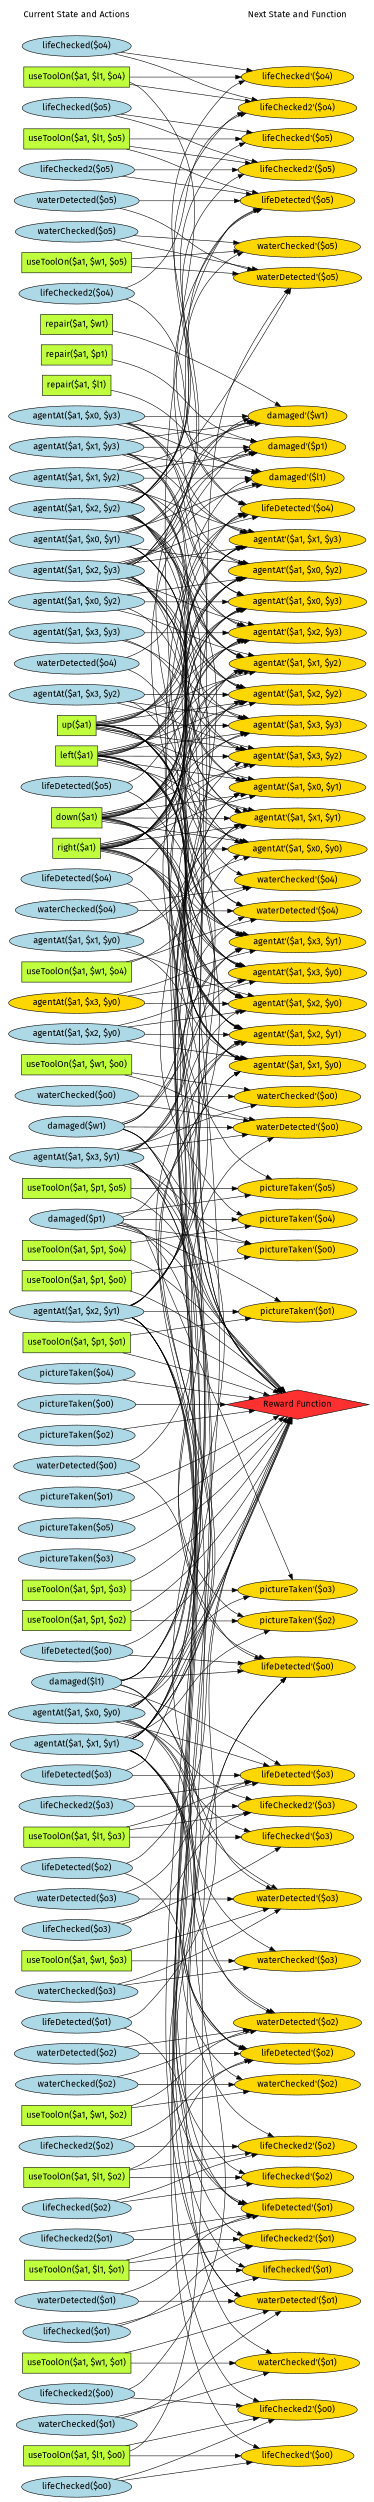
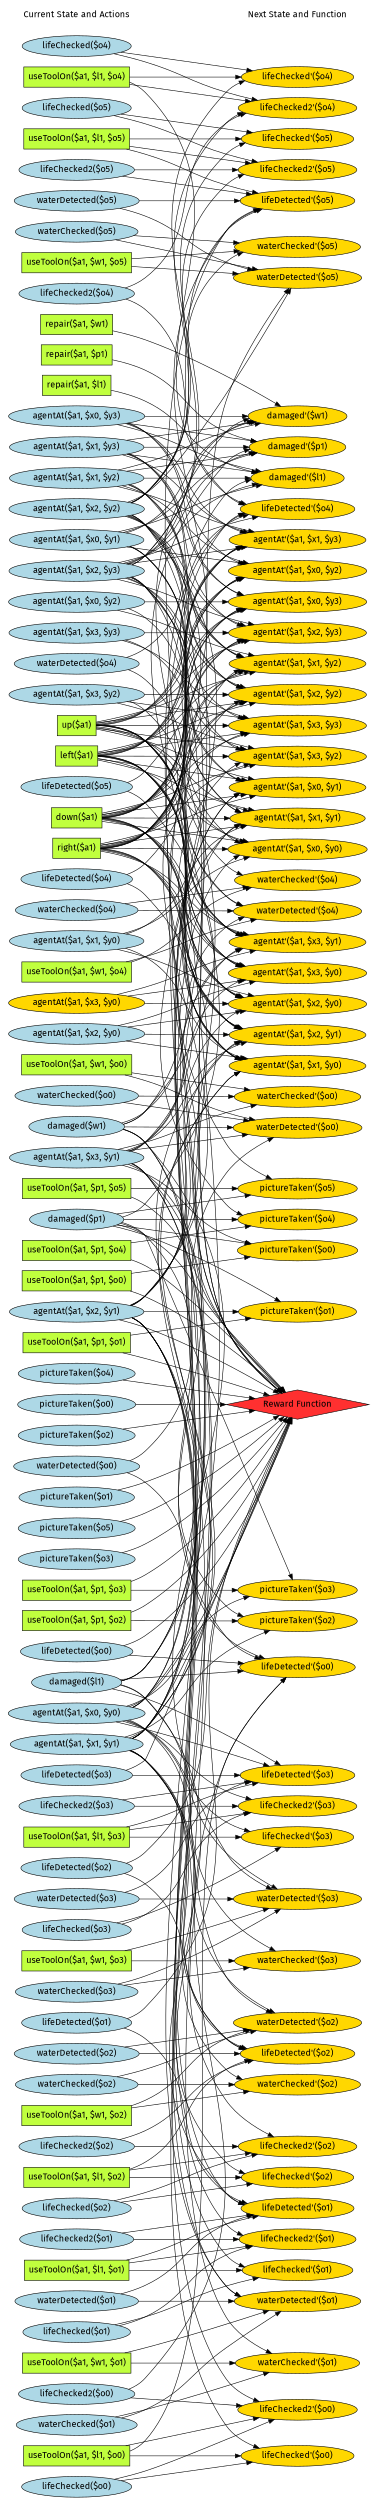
(212, 583) -> none
